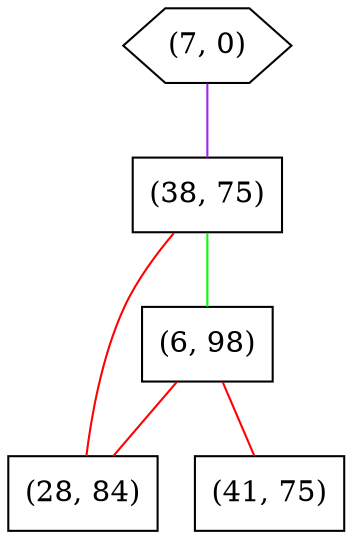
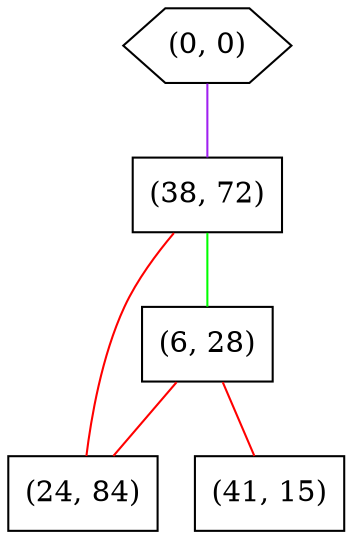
(207, 46) -> (207, 46)
(207, 195) -> (207, 195)
(207, 344) -> (207, 344)
(83, 494) -> (83, 494)
(270, 494) -> (270, 494)
